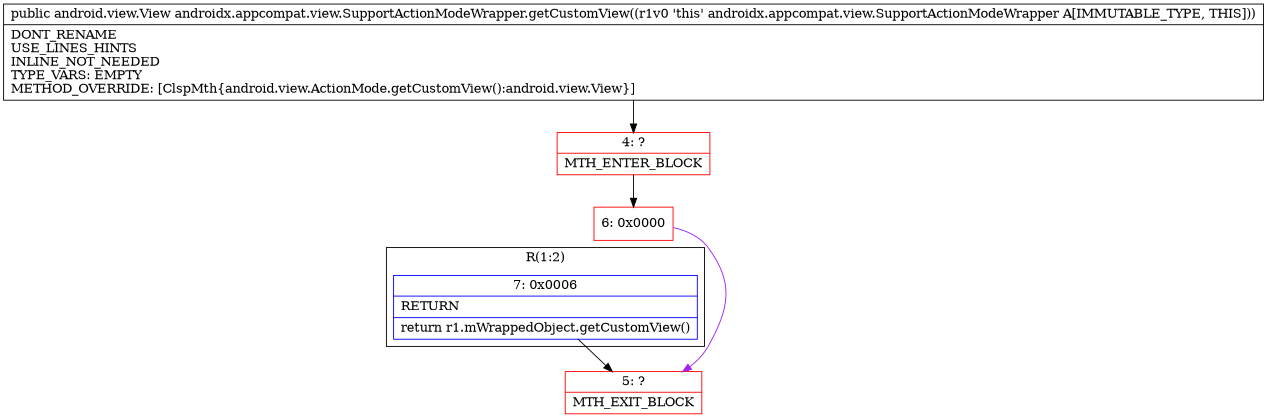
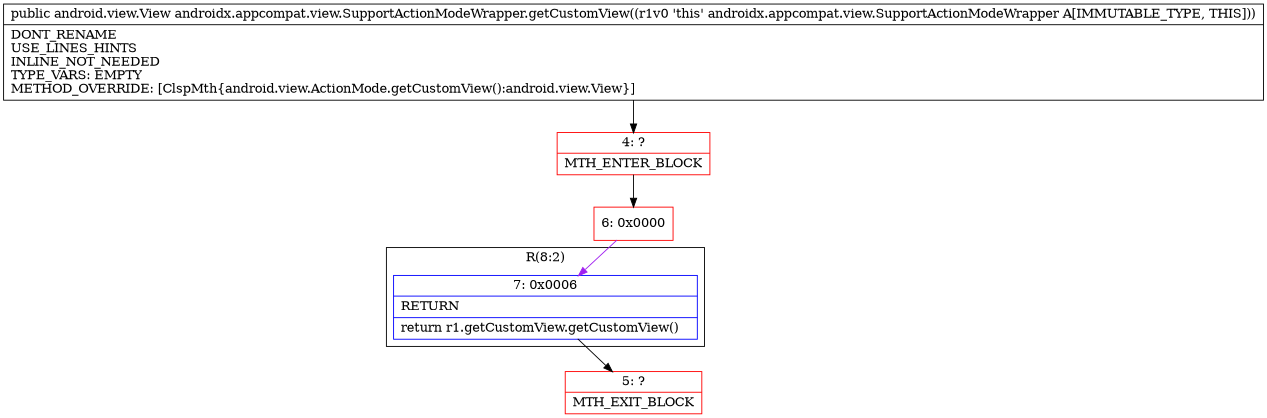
(545, 258) -> (545, 258)
(726, 290) -> (601, 255)
(545, 328) -> (540, 328)
